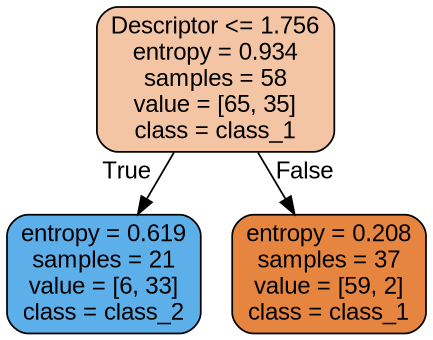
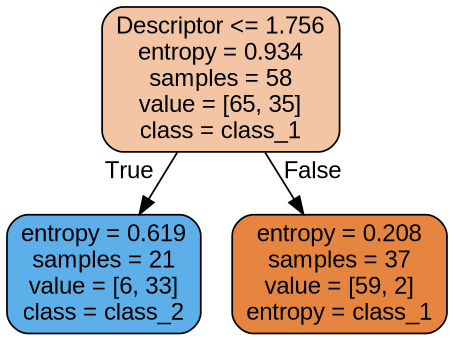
(329, 274) -> (340, 274)
